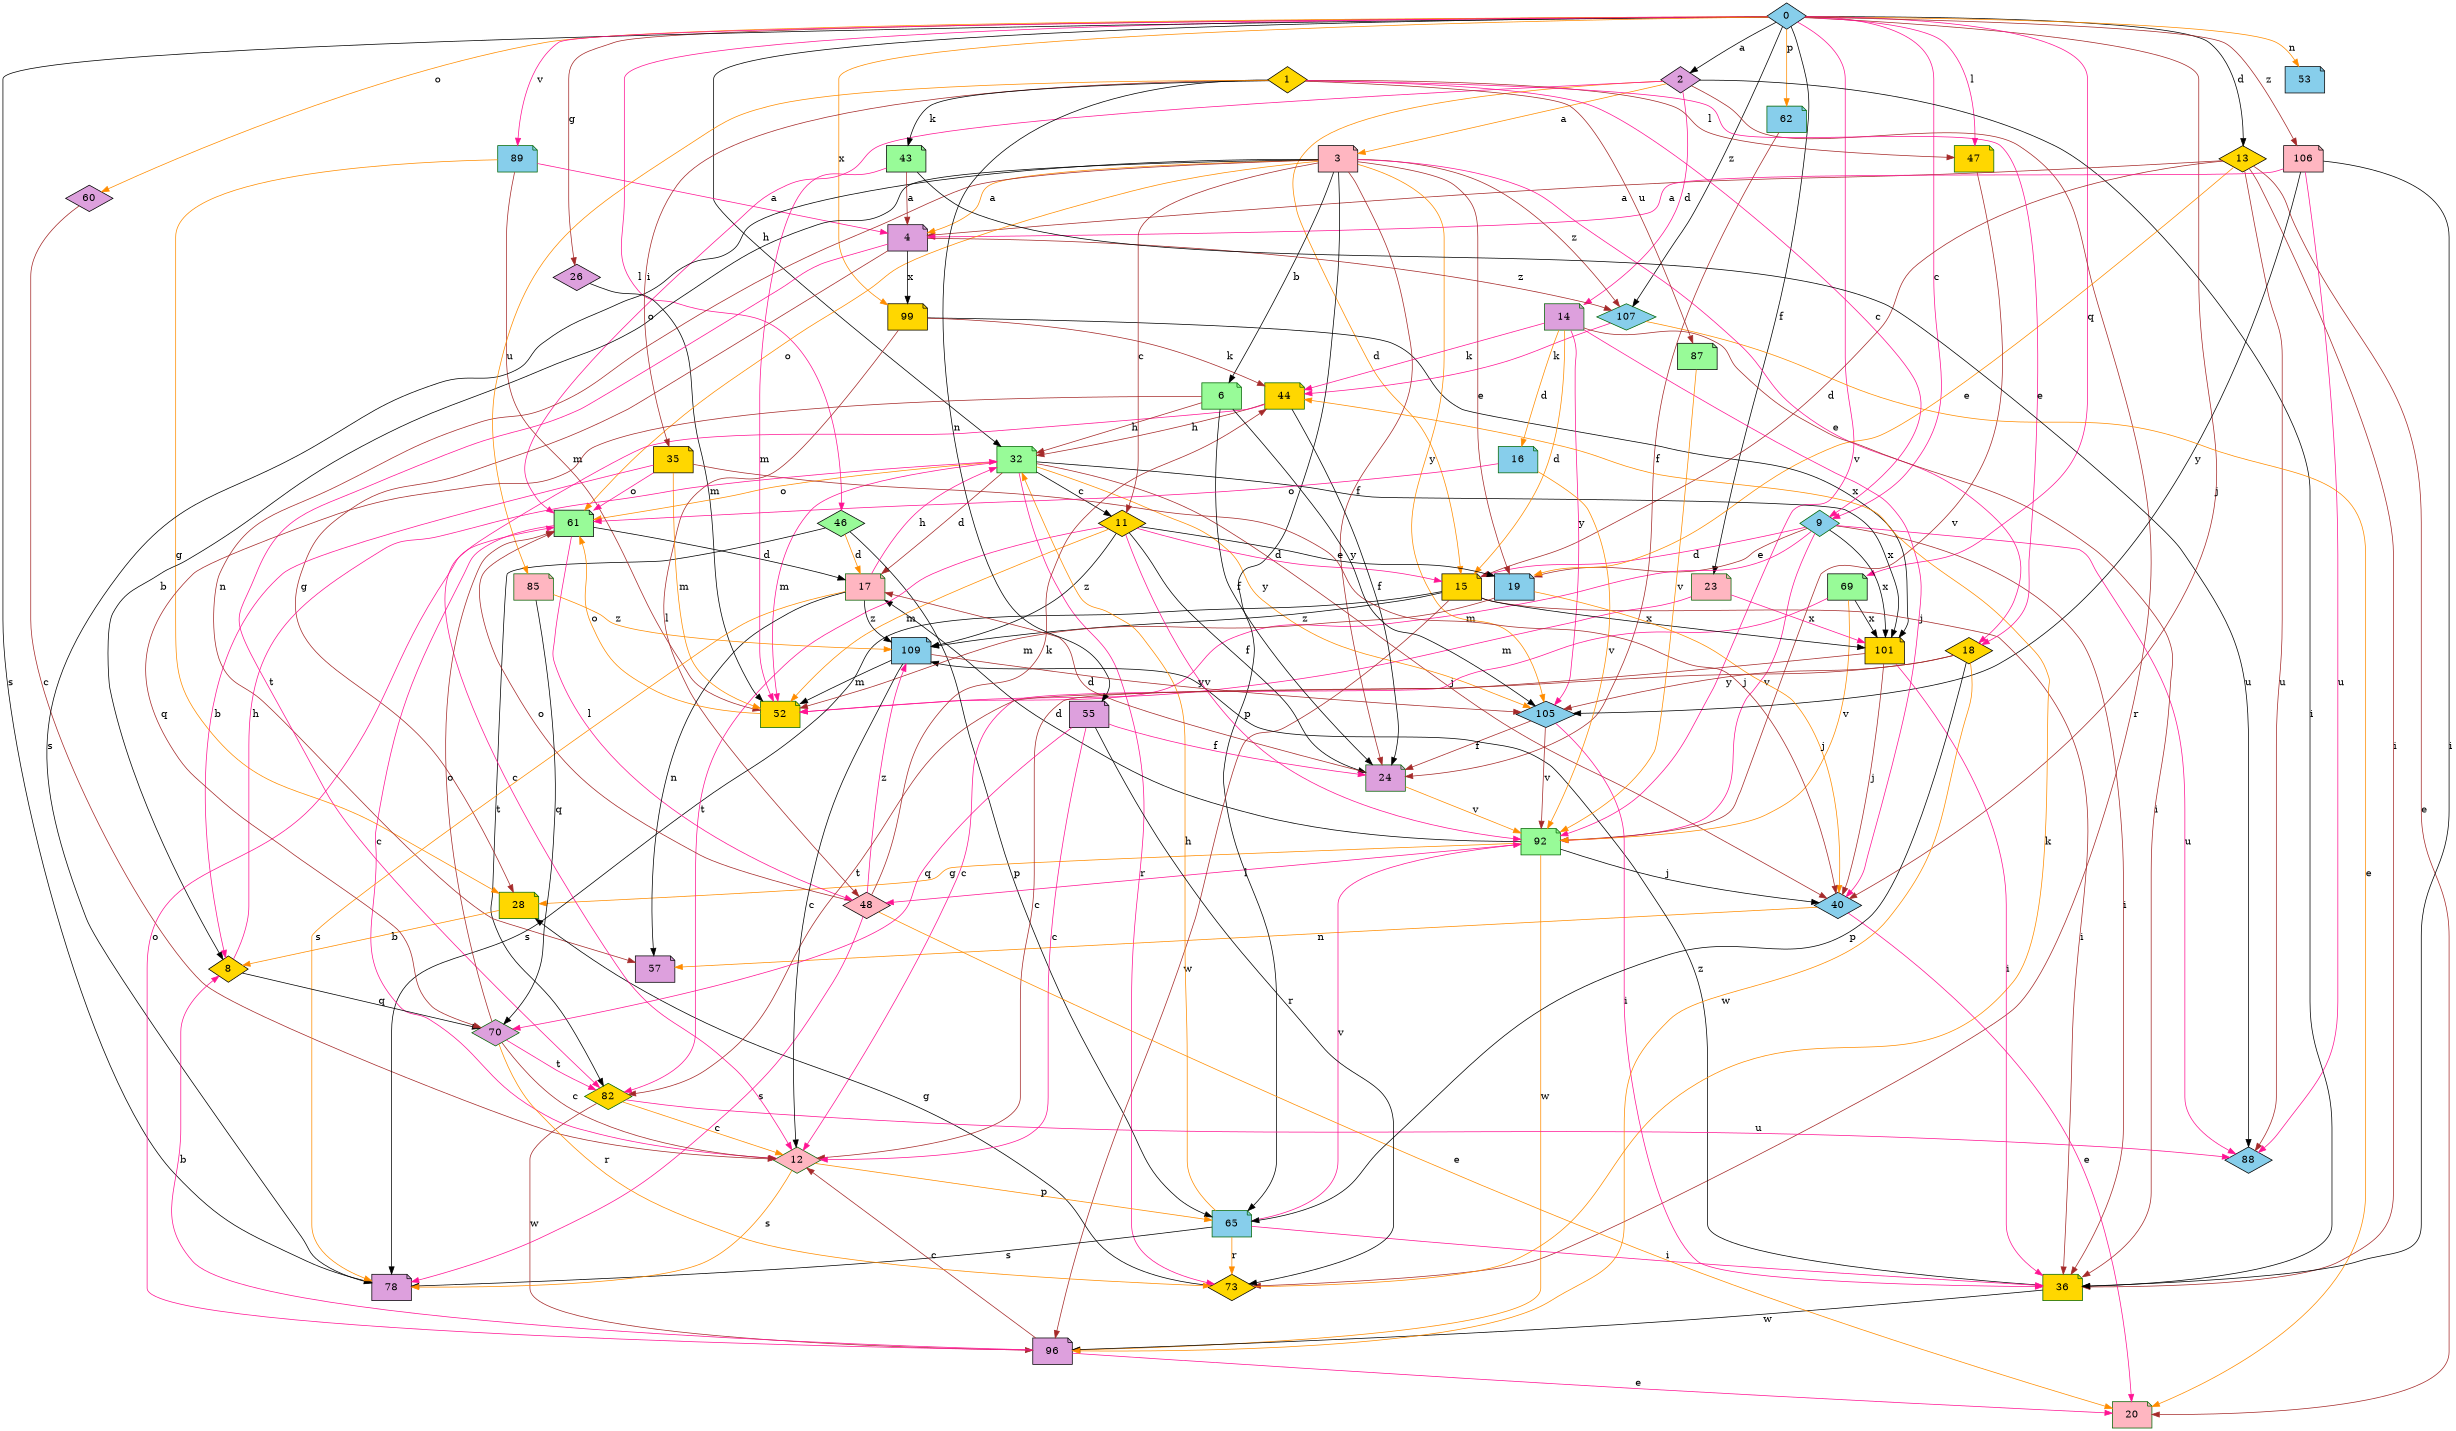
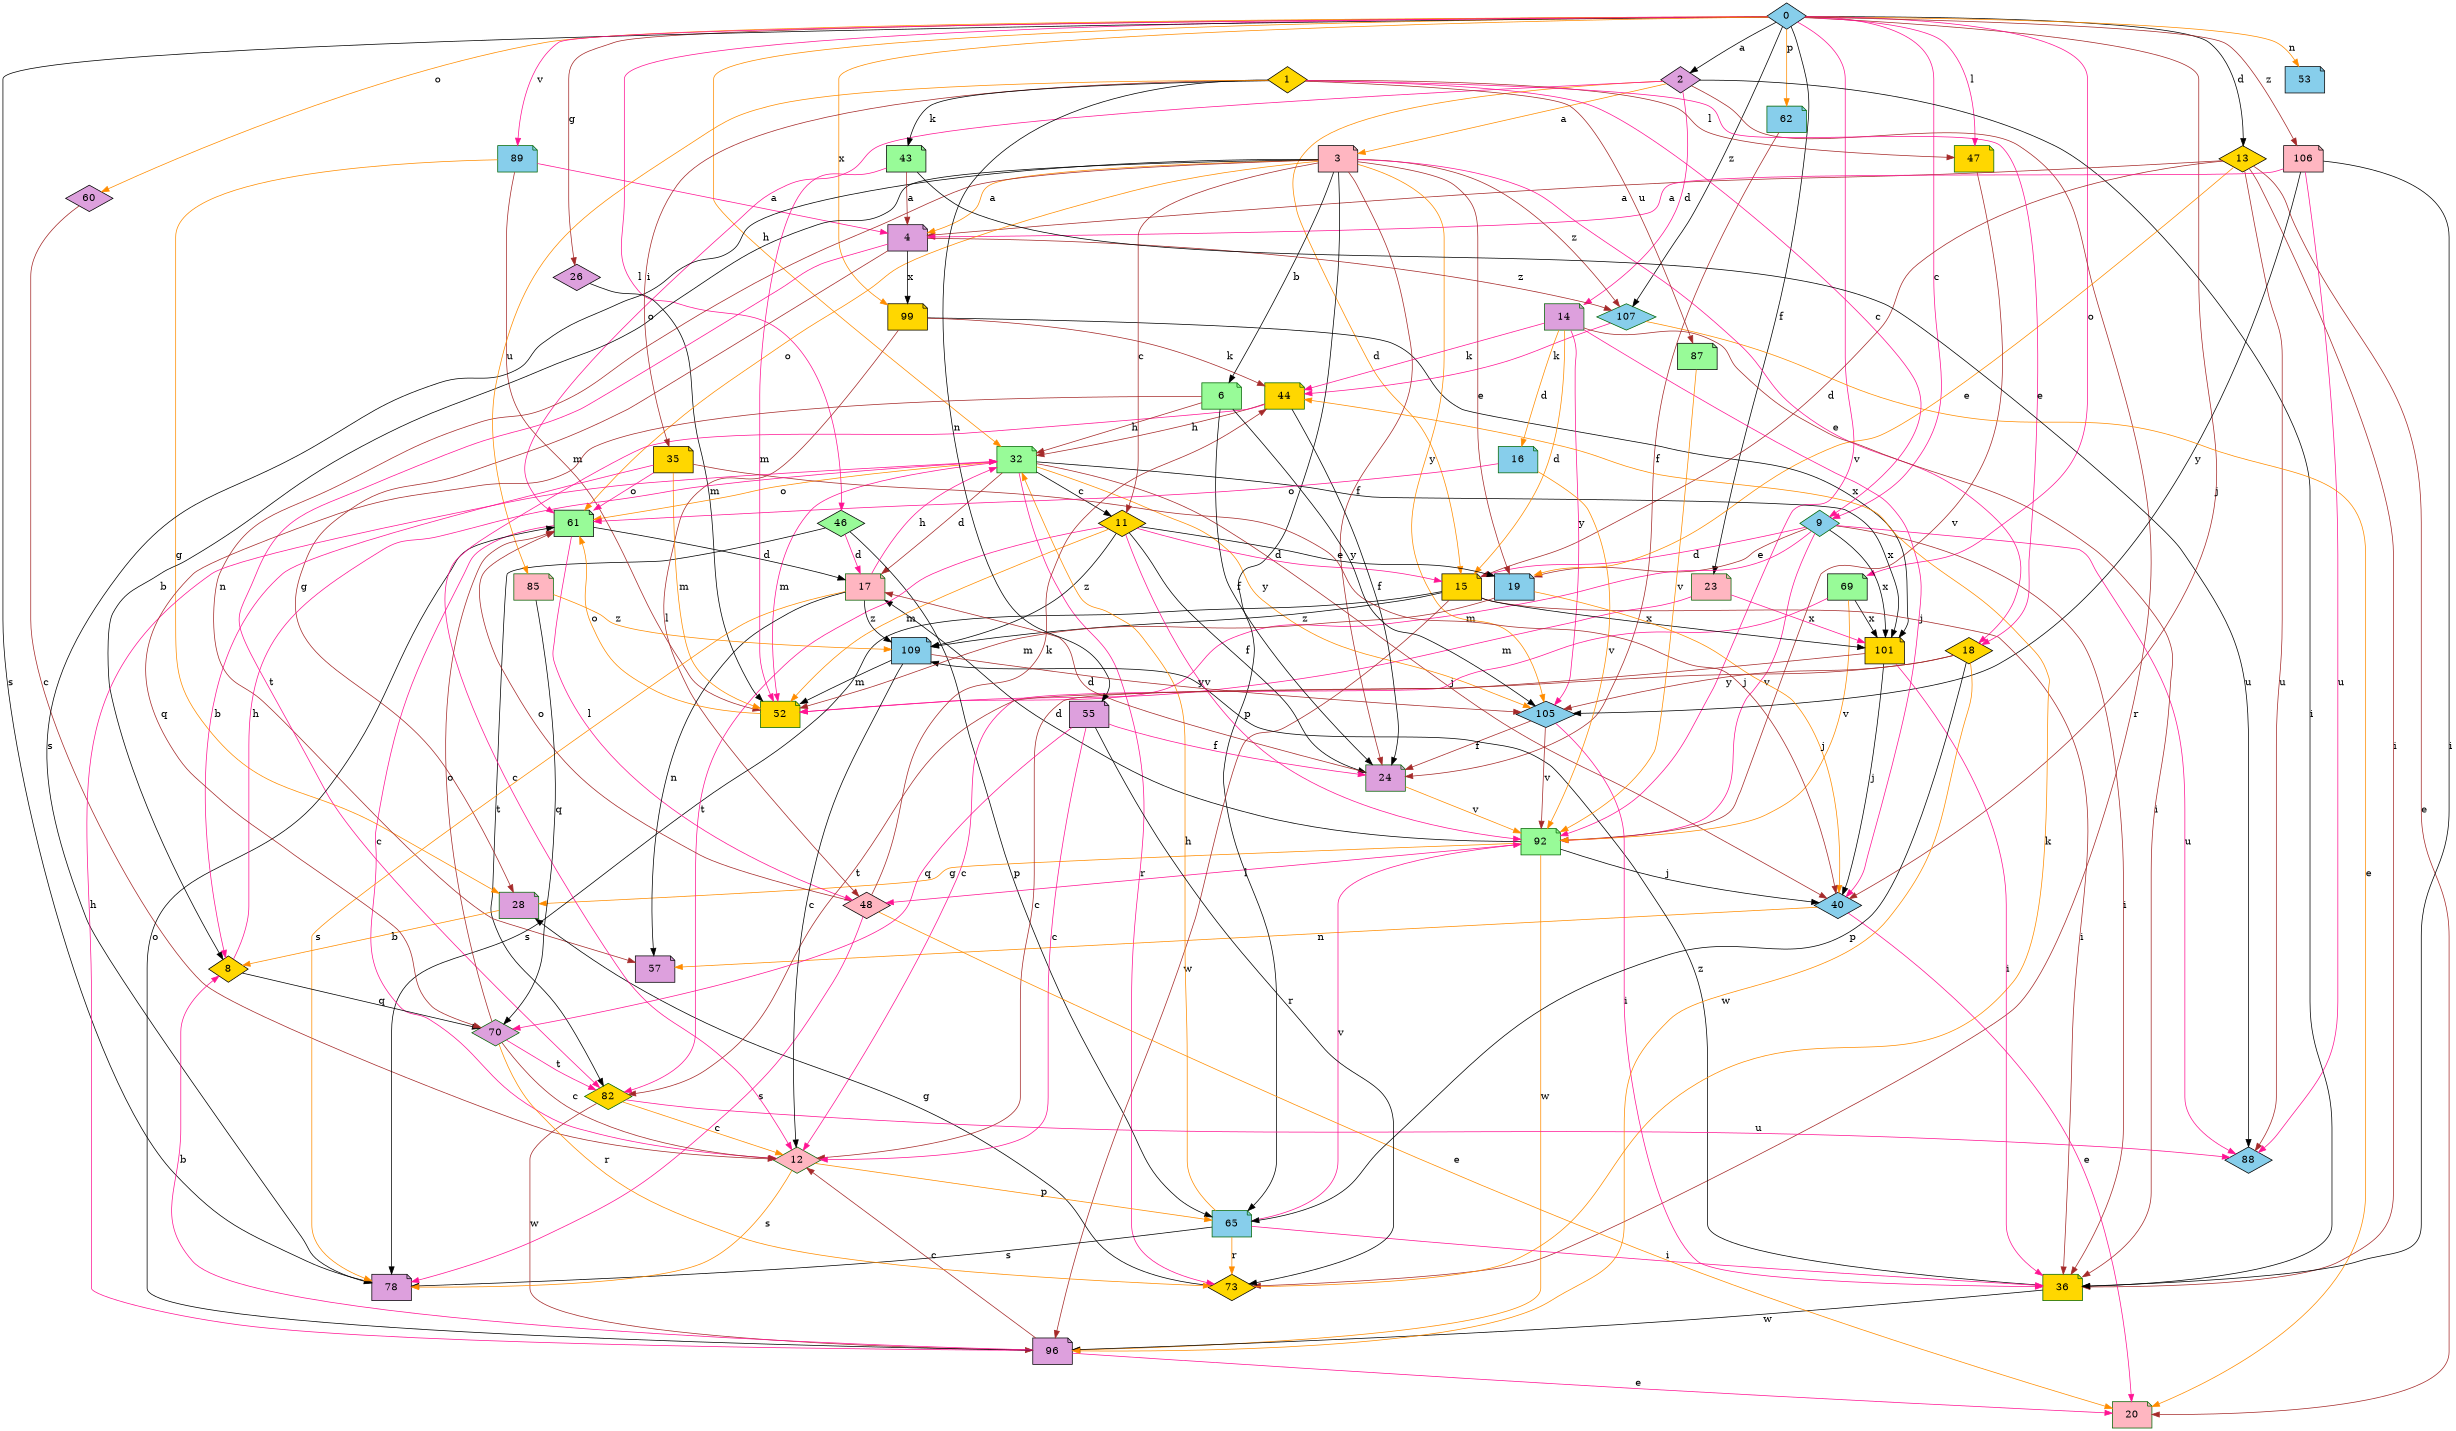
(992, 37) -> (992, 37)
(2091, 317) -> (2091, 317)
(851, 550) -> (851, 550)
(1870, 777) -> (1870, 777)
(879, 781) -> none
(519, 905) -> (519, 905)
none -> (91, 989)
(147, 1260) -> (147, 1260)
